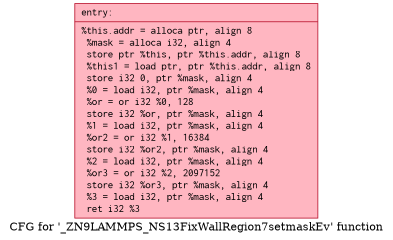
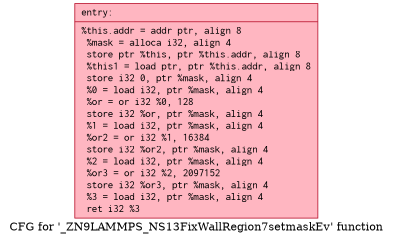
(167, 30) -> (162, 30)
